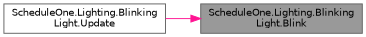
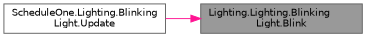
(282, 19) -> (282, 19)
